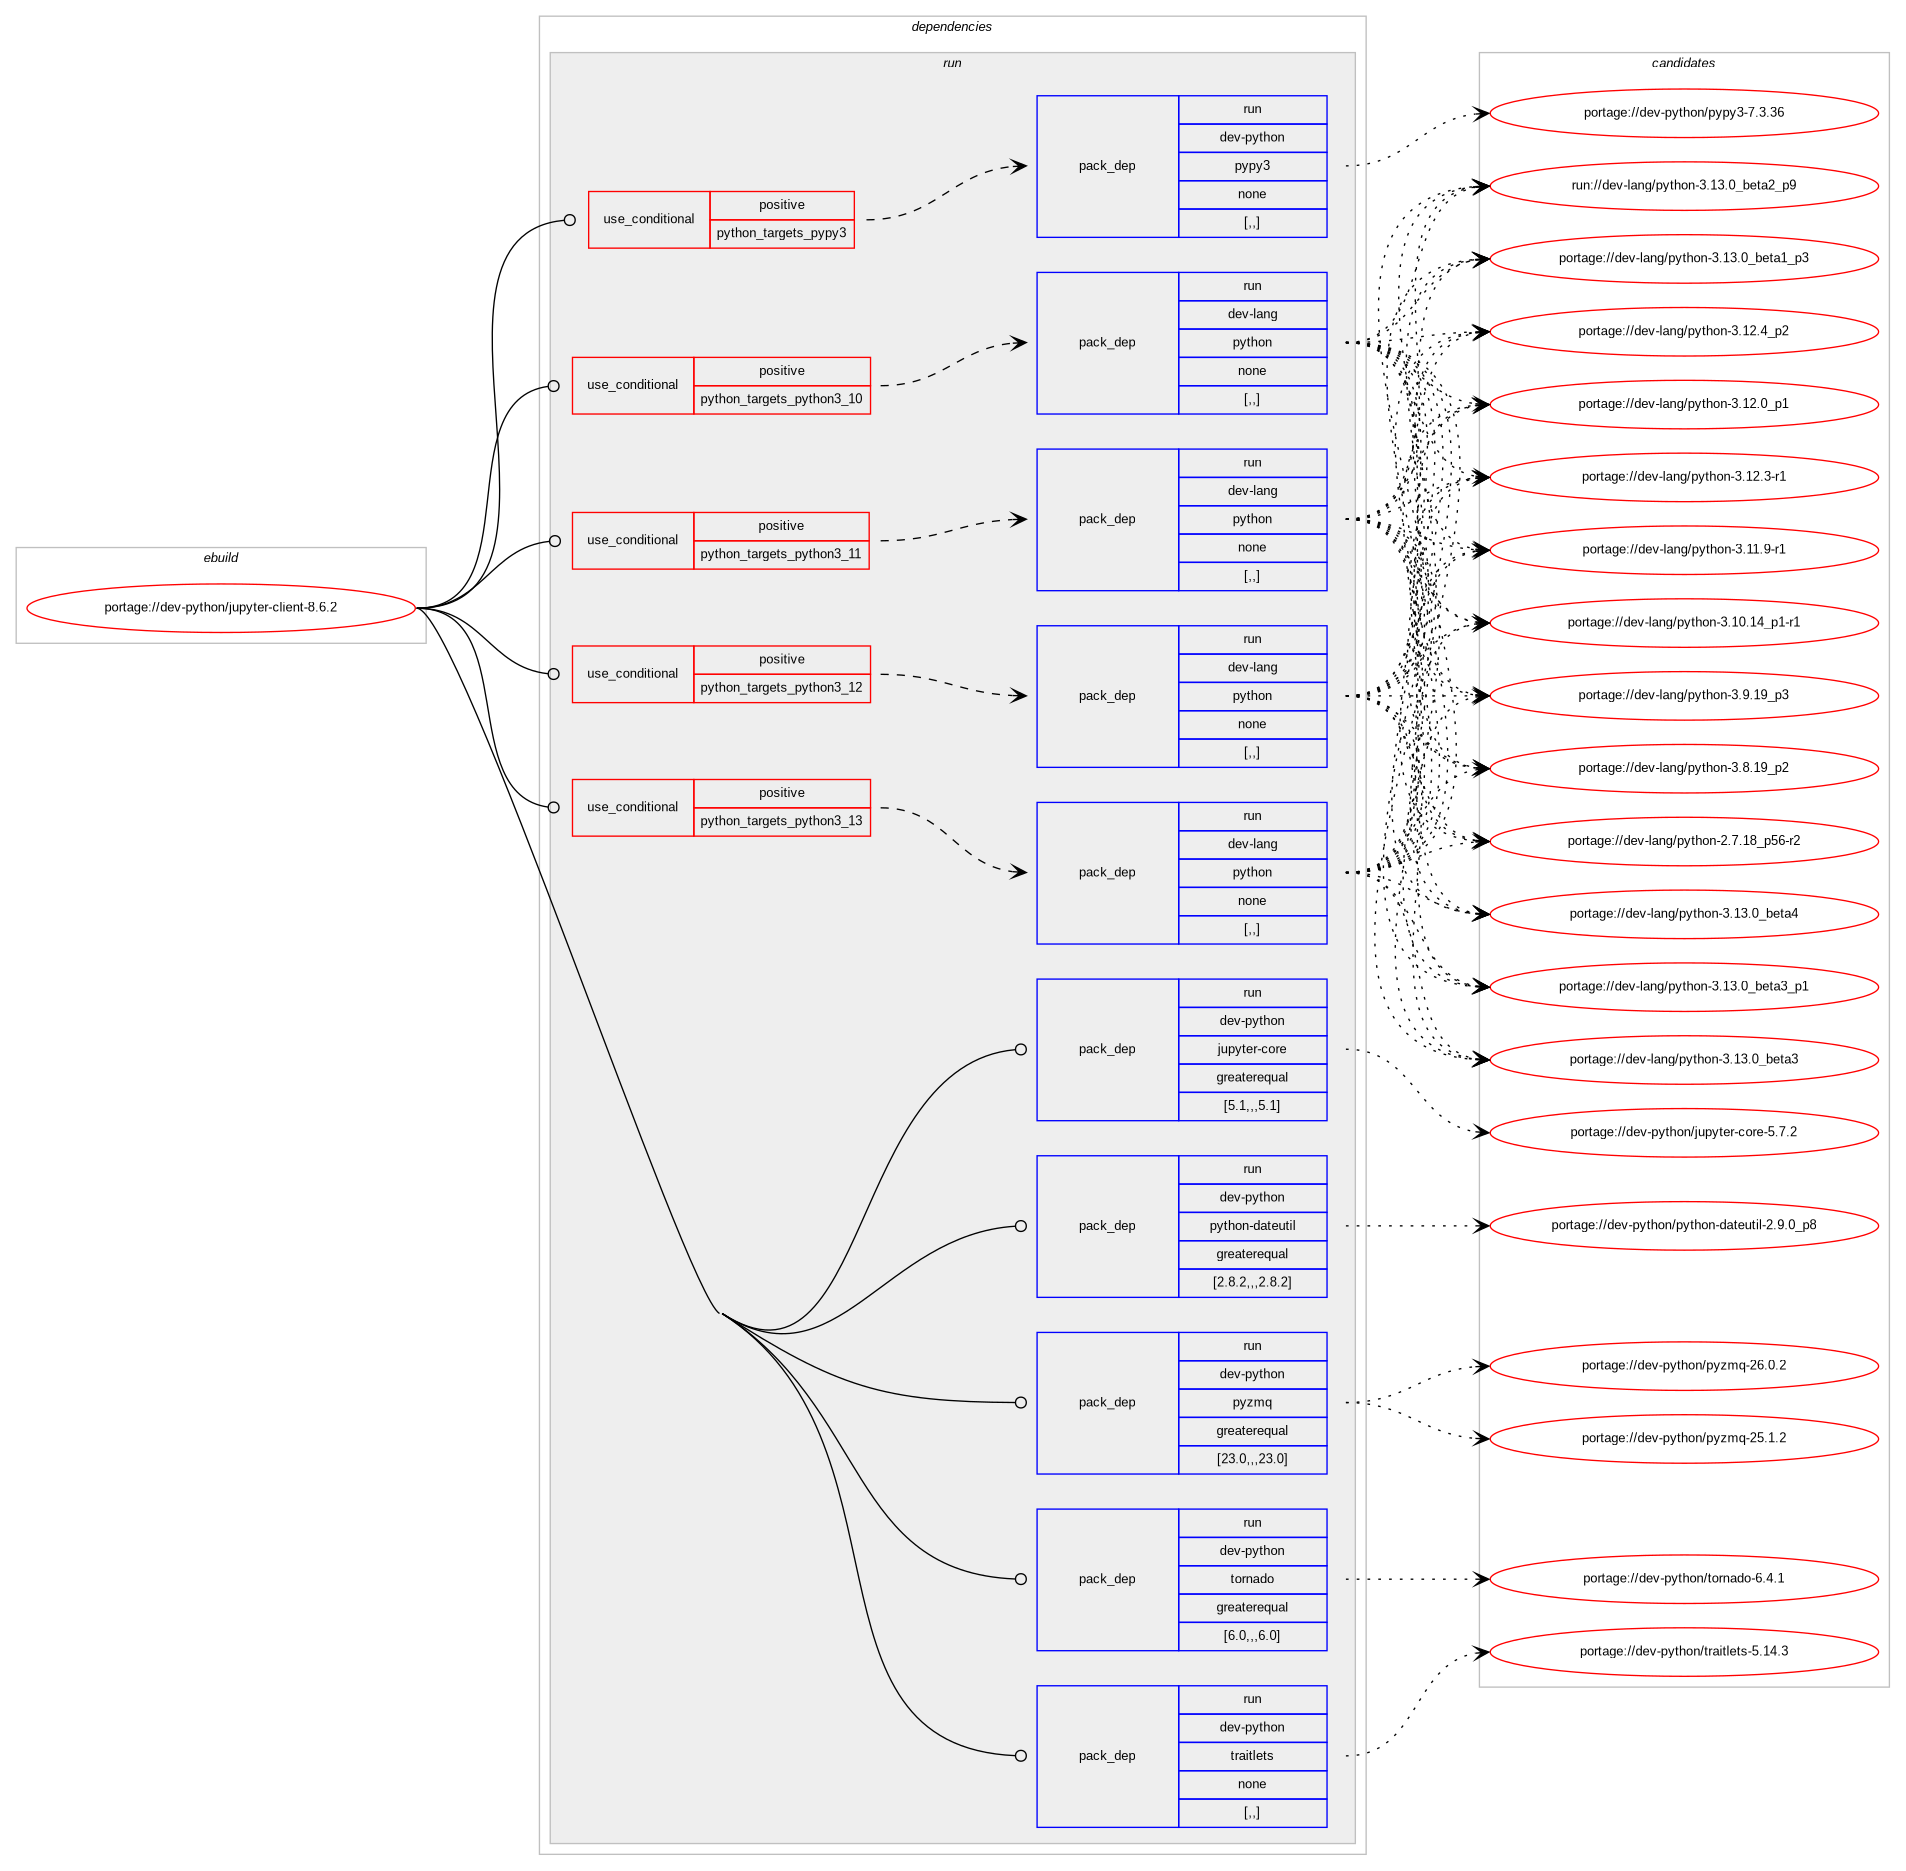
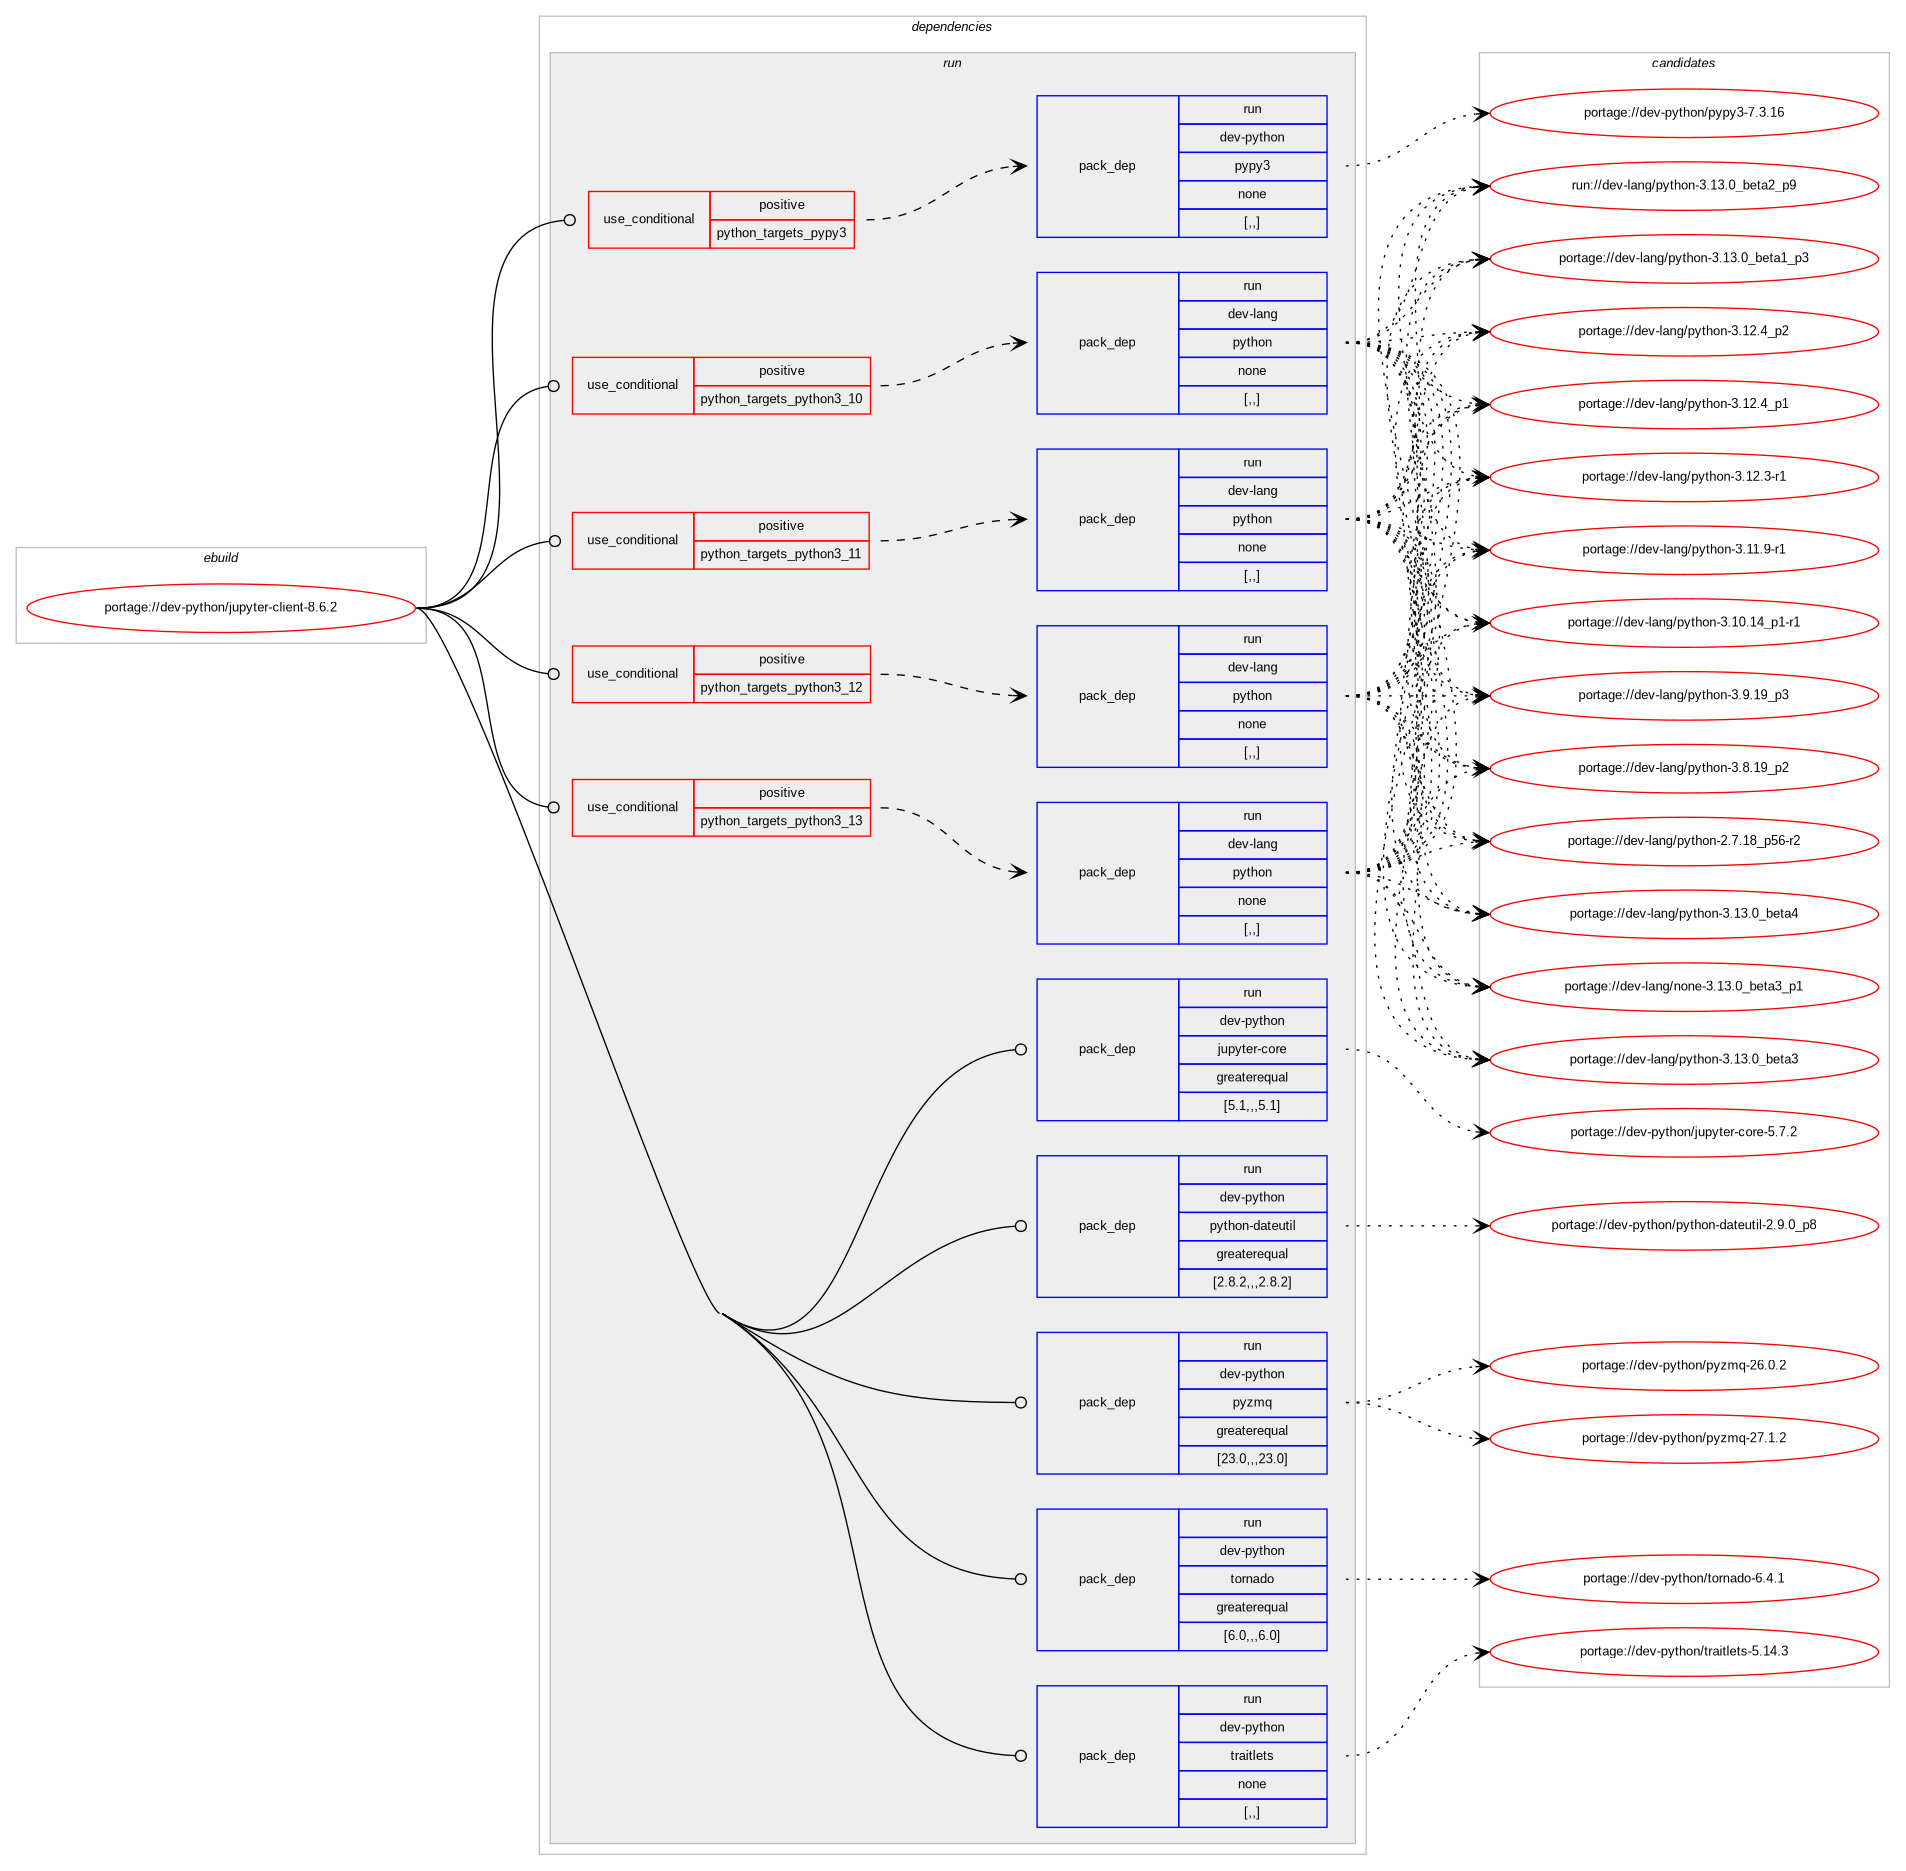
(1684, 113) -> (1684, 113)
(1684, 405) -> (1684, 405)
(1684, 987) -> (1684, 987)
(1684, 1439) -> (1684, 1439)
